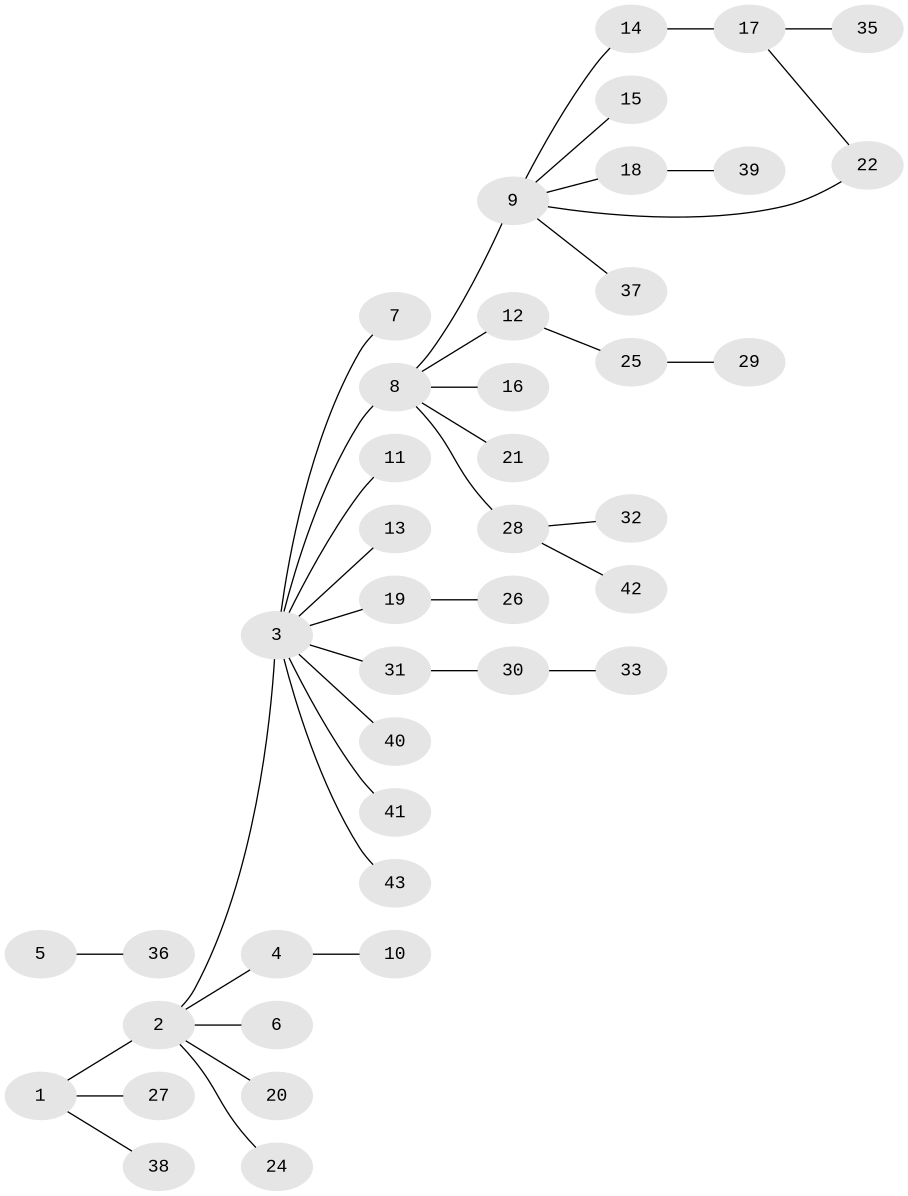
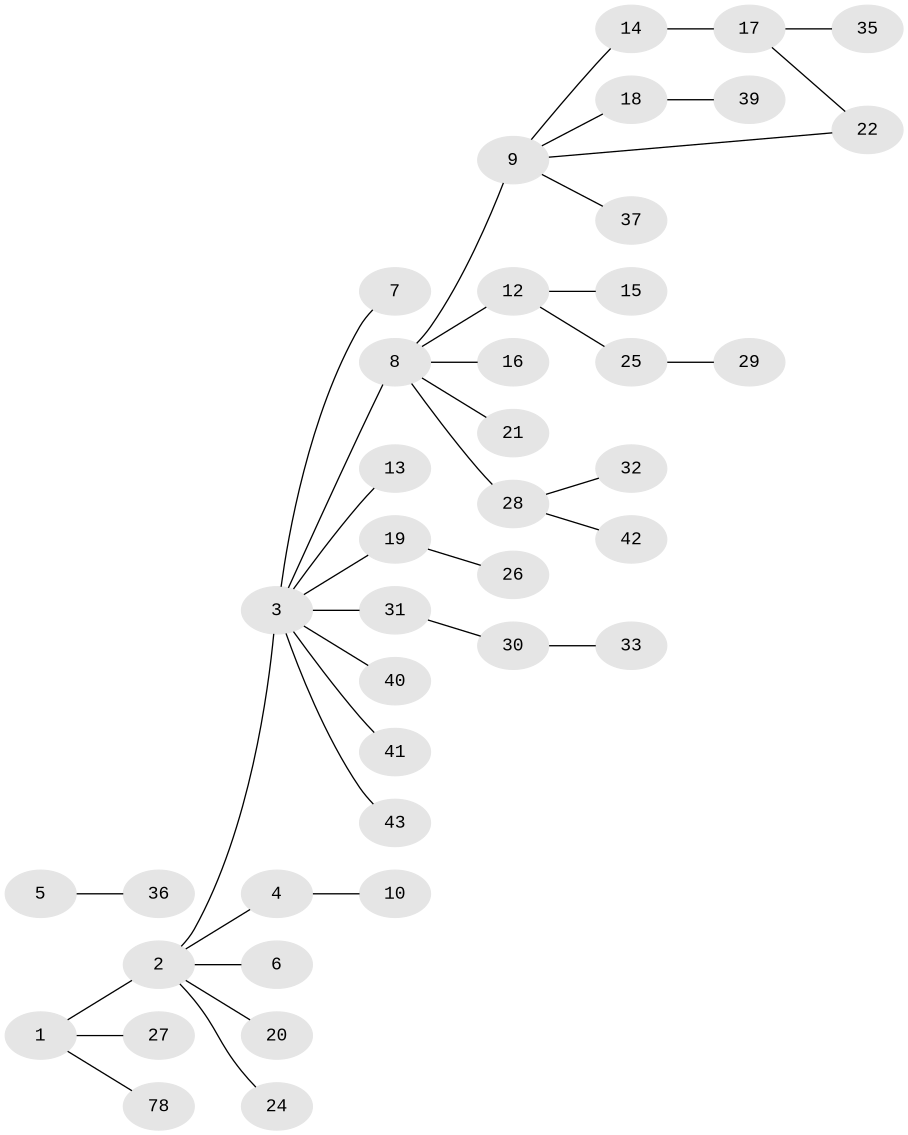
(572, 150) -> (572, 291)
(395, 458) -> none
(159, 1167) -> (159, 1106)
